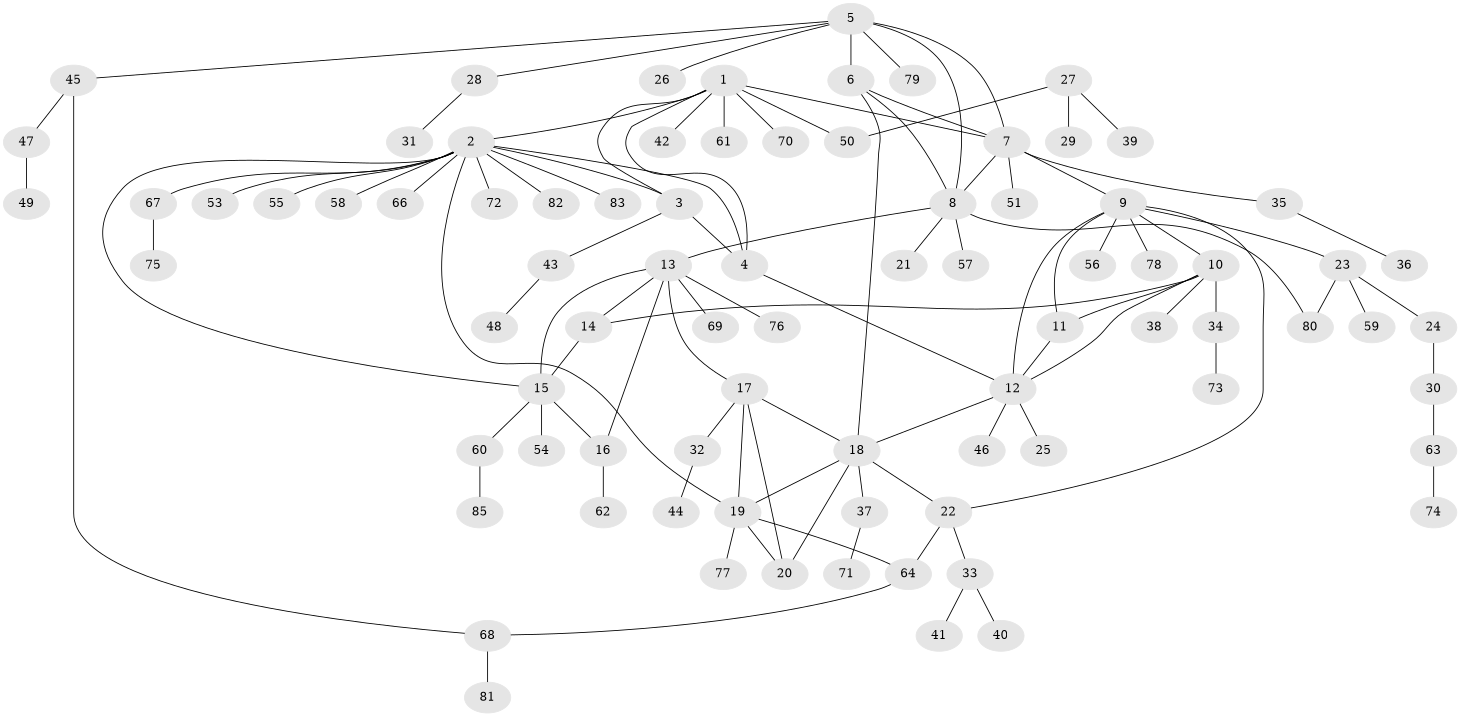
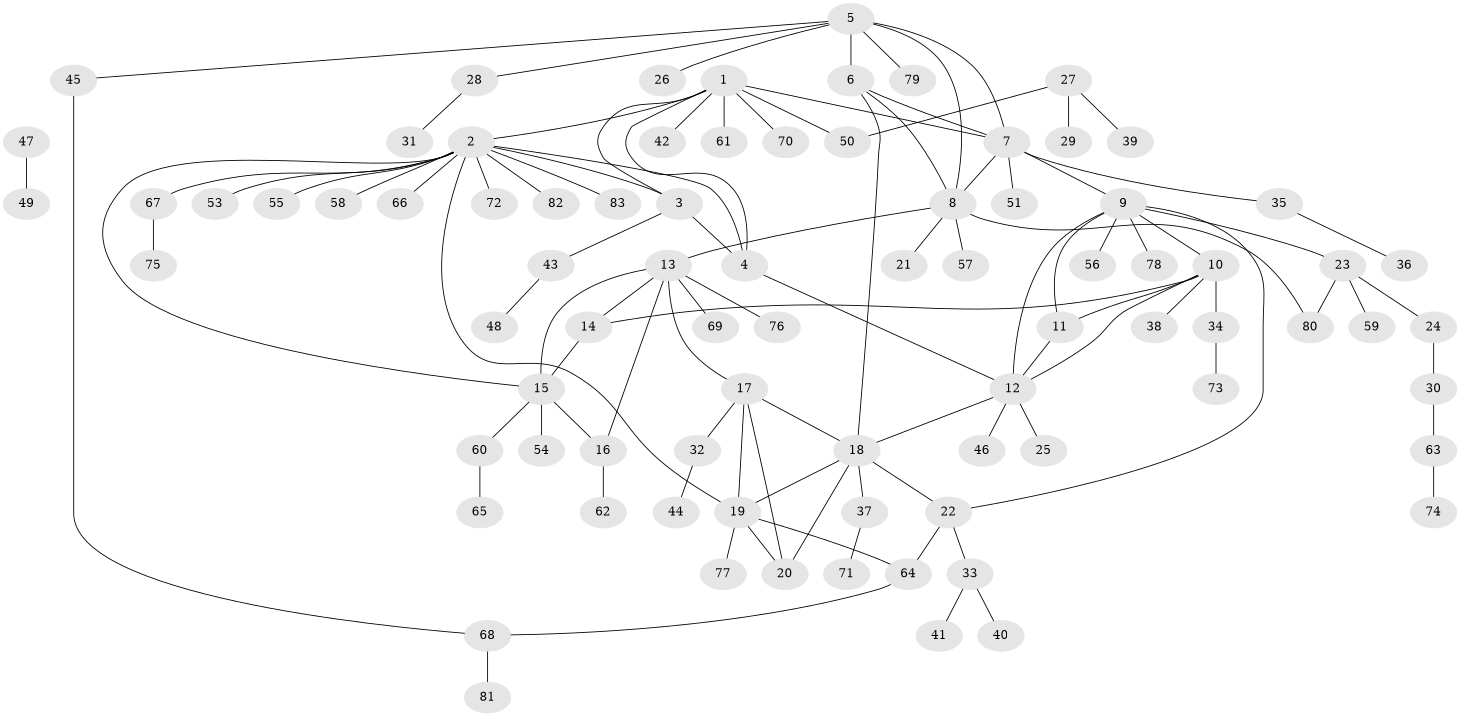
(50, 111) -> none
(480, 512) -> (480, 512)
